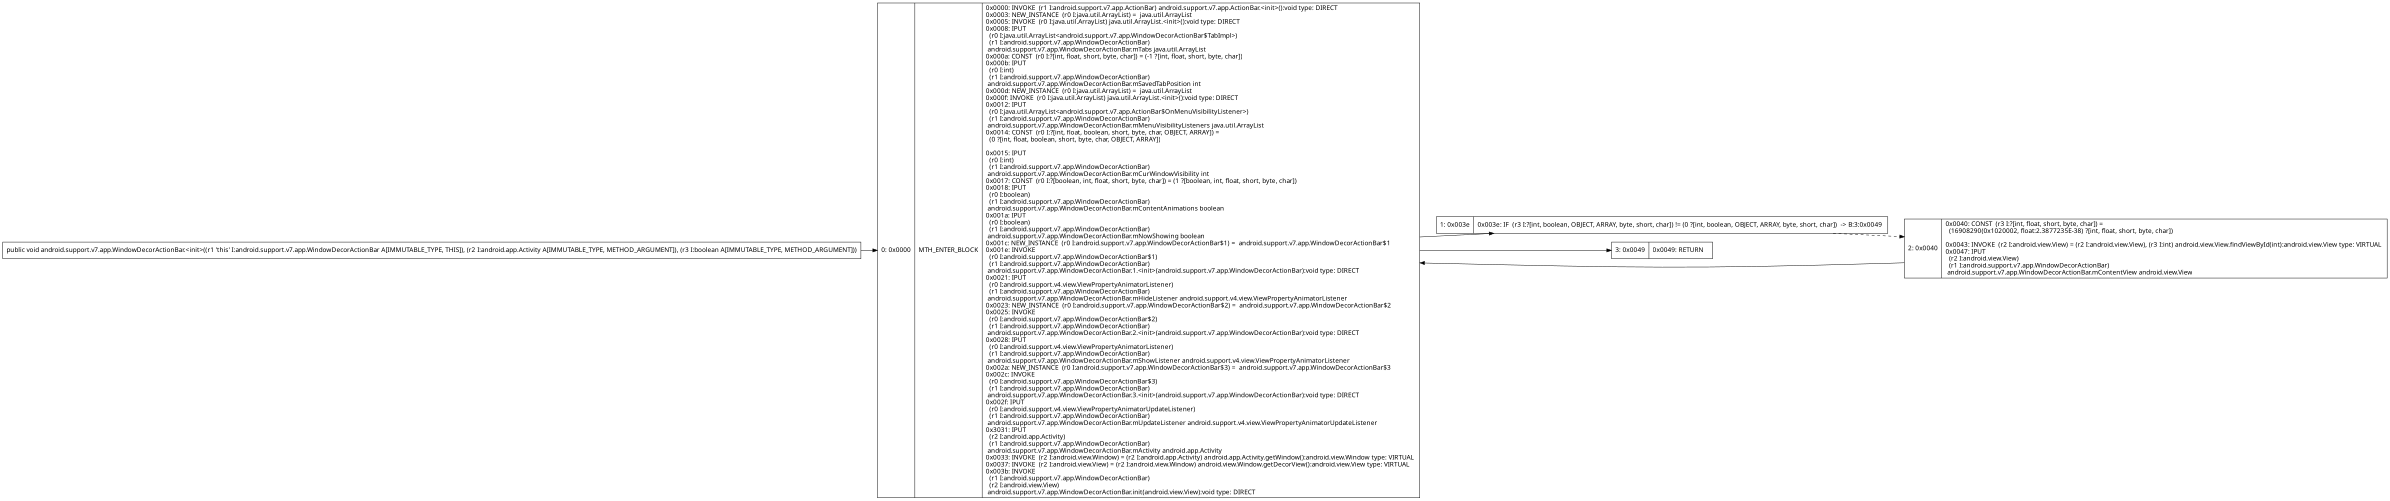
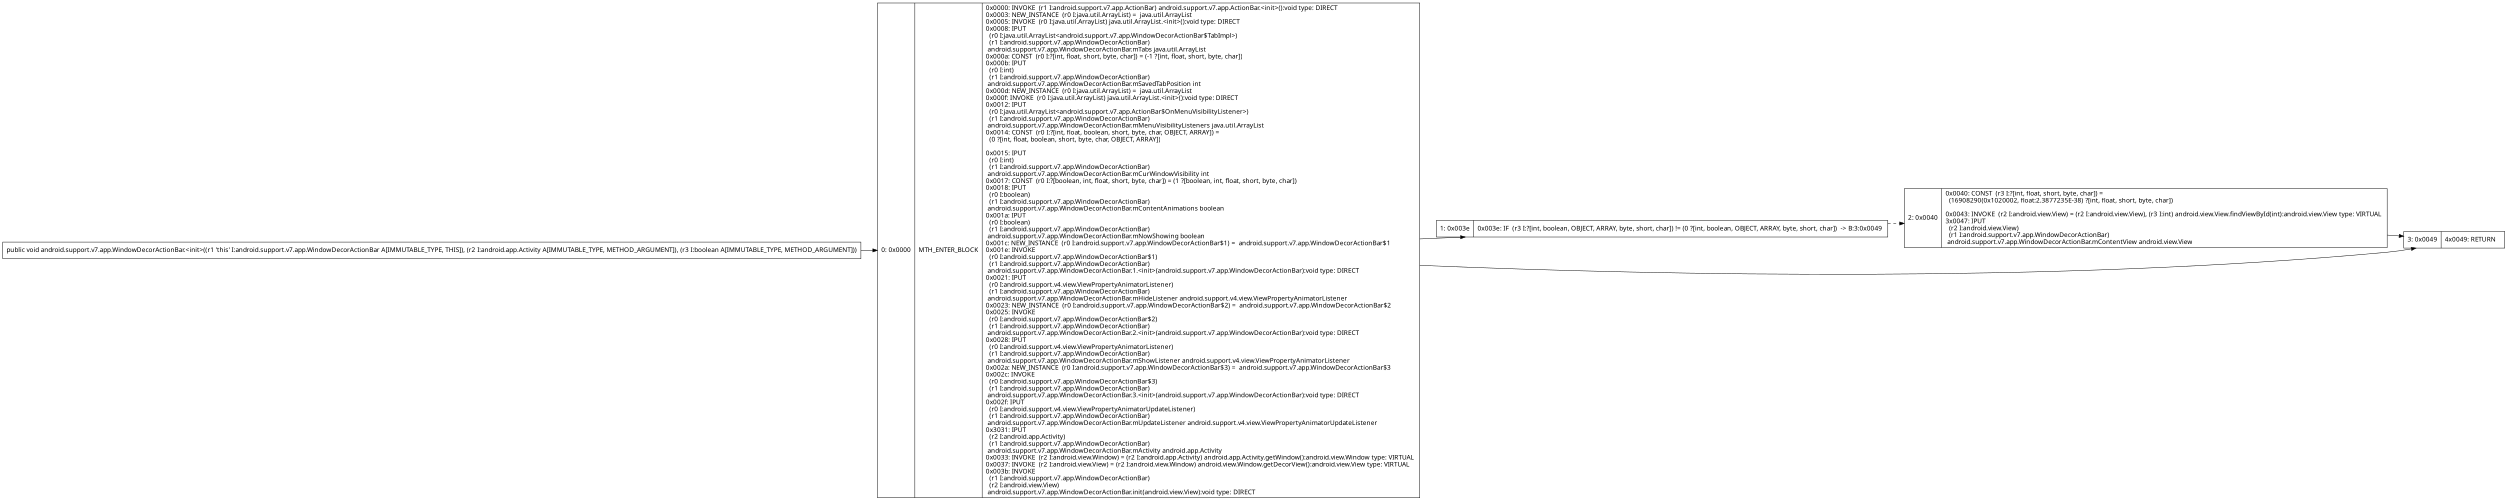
(1681, 250) -> (2473, 240)
(1967, 252) -> (1967, 221)
(1664, 267) -> (2393, 236)
